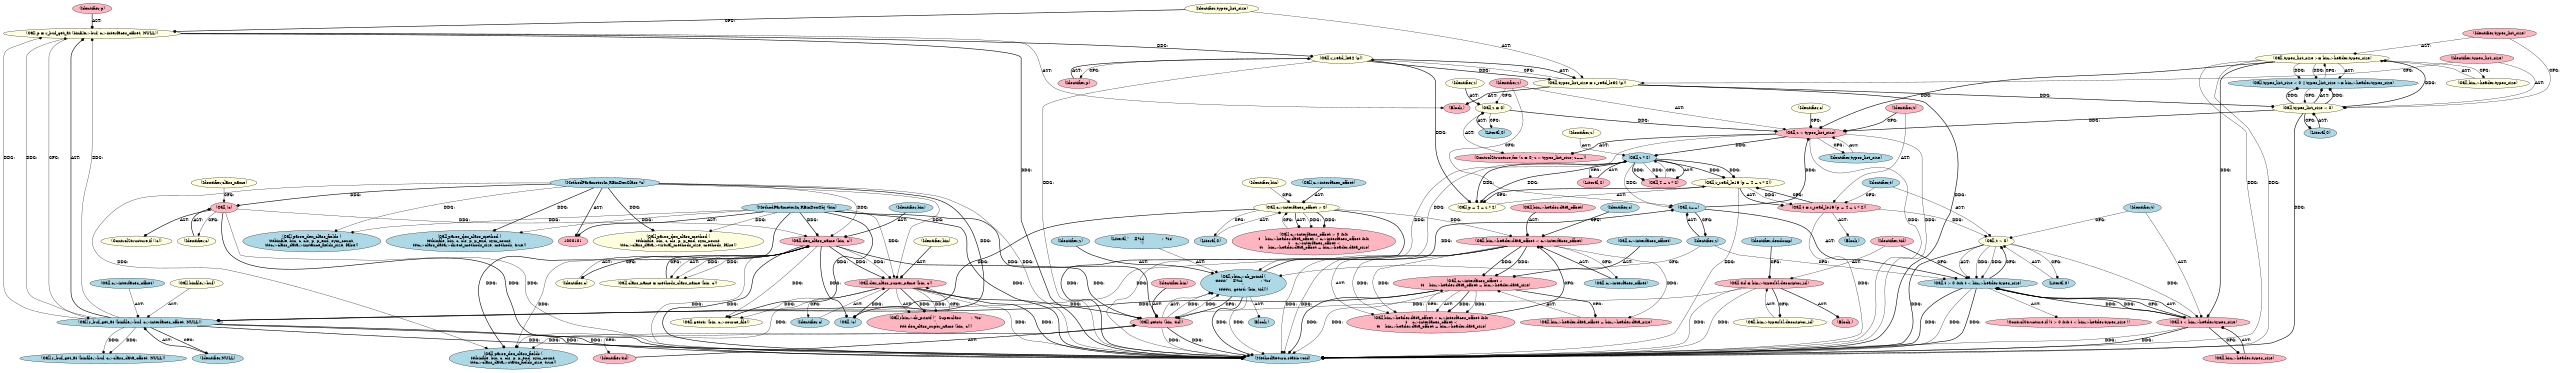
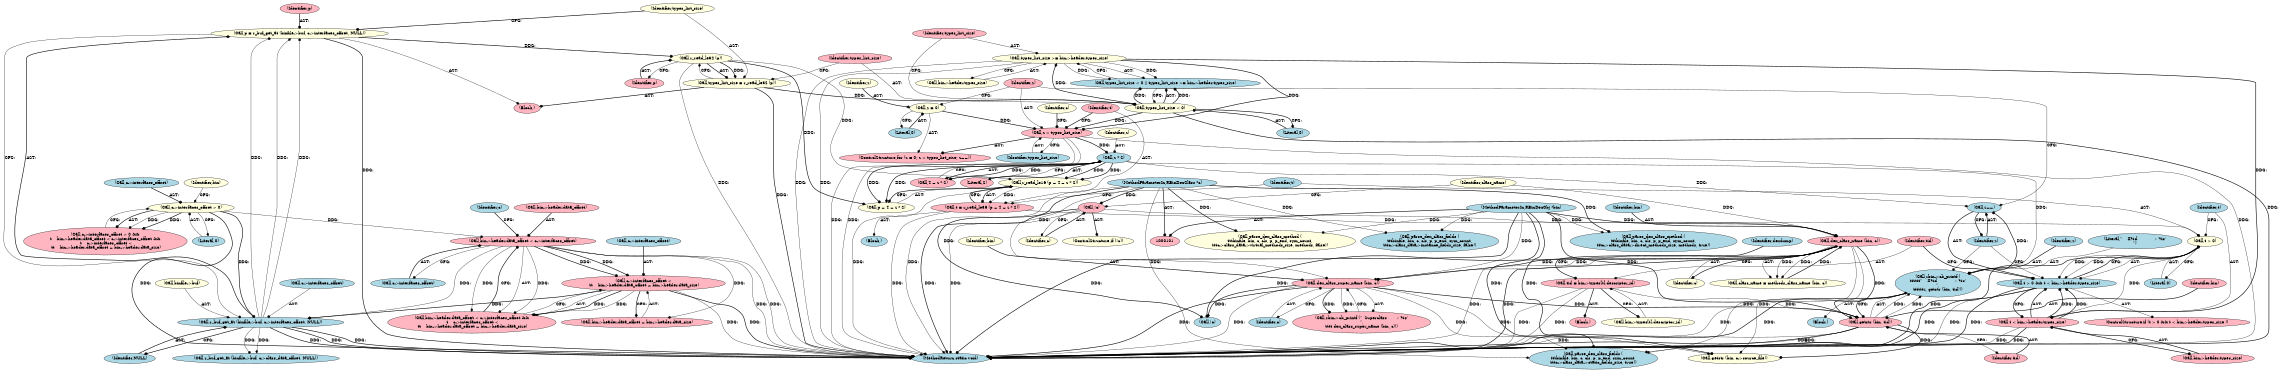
none -> (831, 155)
(815, 192) -> (1674, 205)
(1785, 201) -> none
(1829, 208) -> (982, 208)
(676, 262) -> (1826, 262)
none -> (1867, 353)
